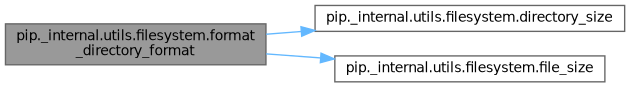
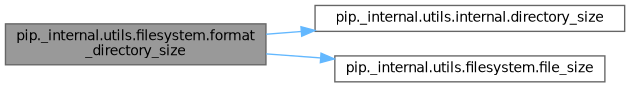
(470, 18) -> (470, 18)
(136, 44) -> (136, 44)
